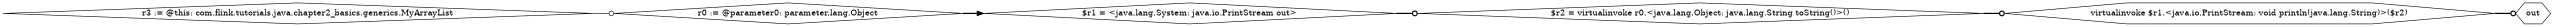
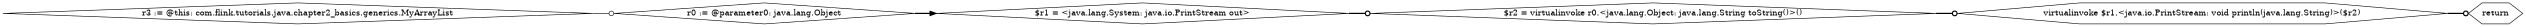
(788, 13) -> (764, 13)
(2533, 13) -> (2496, 13)
